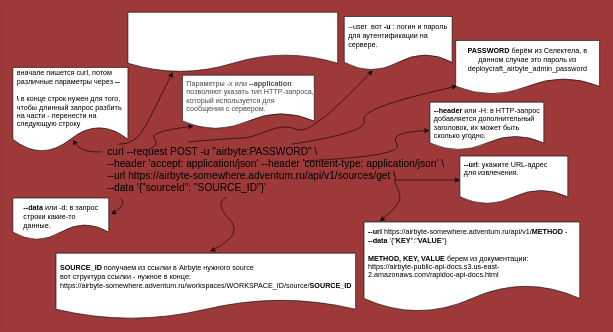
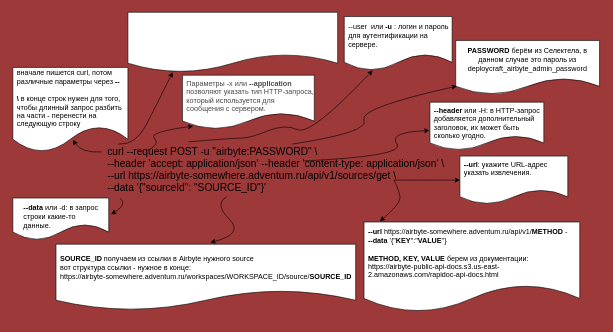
(400, 36) -> (400, 36)
(509, 169) -> (509, 169)
(206, 287) -> (206, 278)
